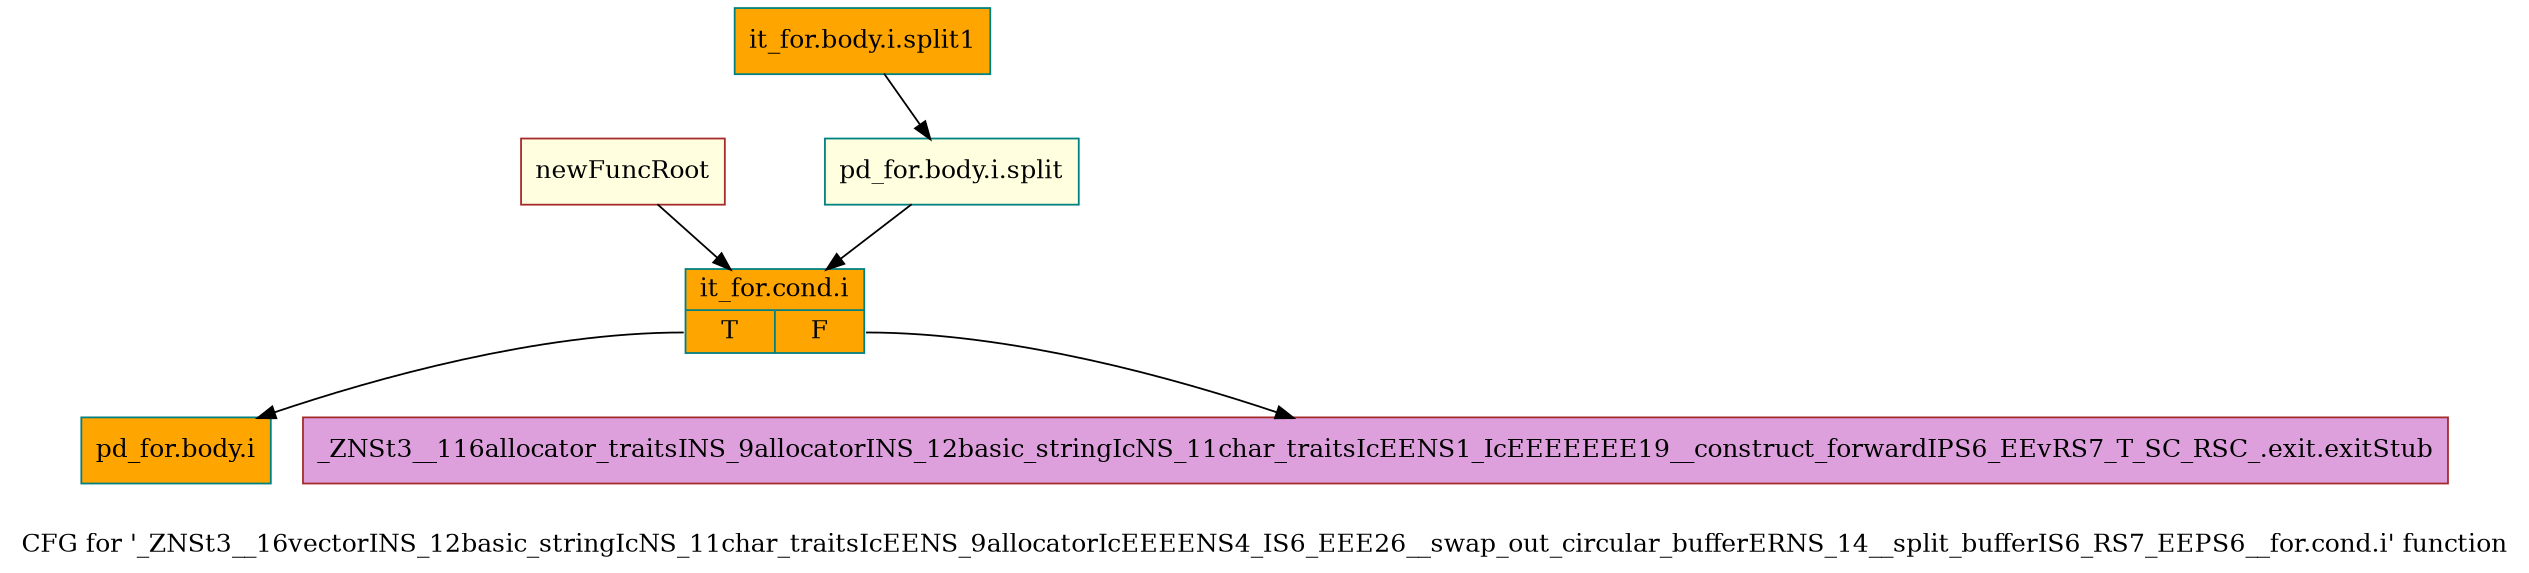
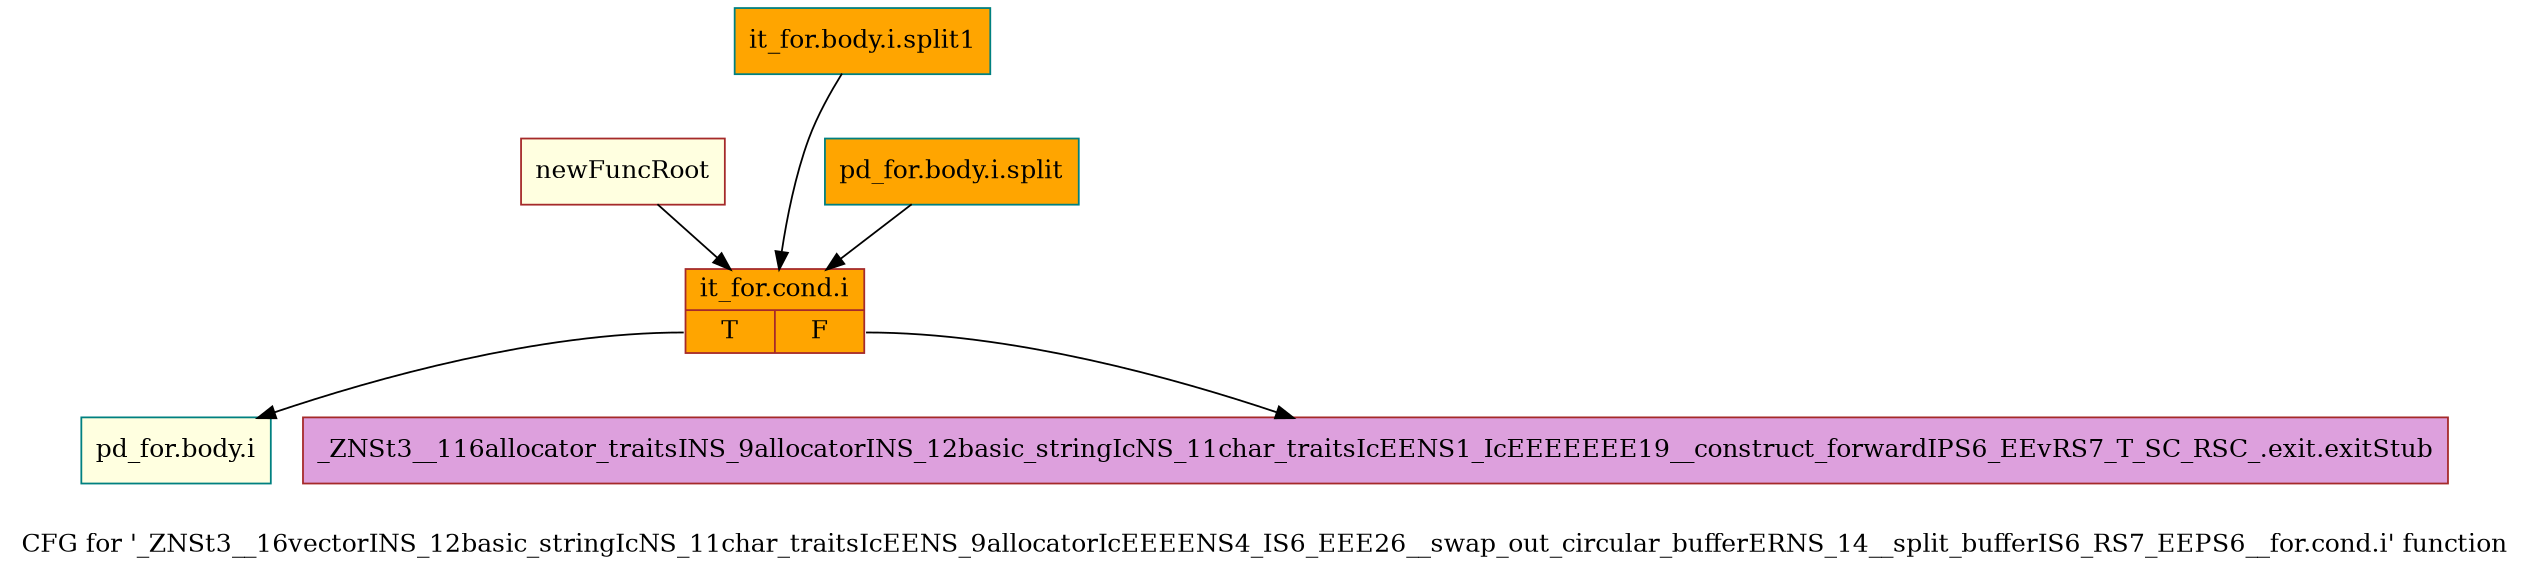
(902, 99) -> (802, 159)
(952, 172) -> (952, 172)
(775, 311) -> (775, 311)
(176, 450) -> (176, 450)
